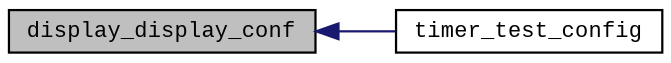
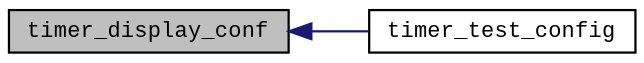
(162, 31) -> (149, 31)
